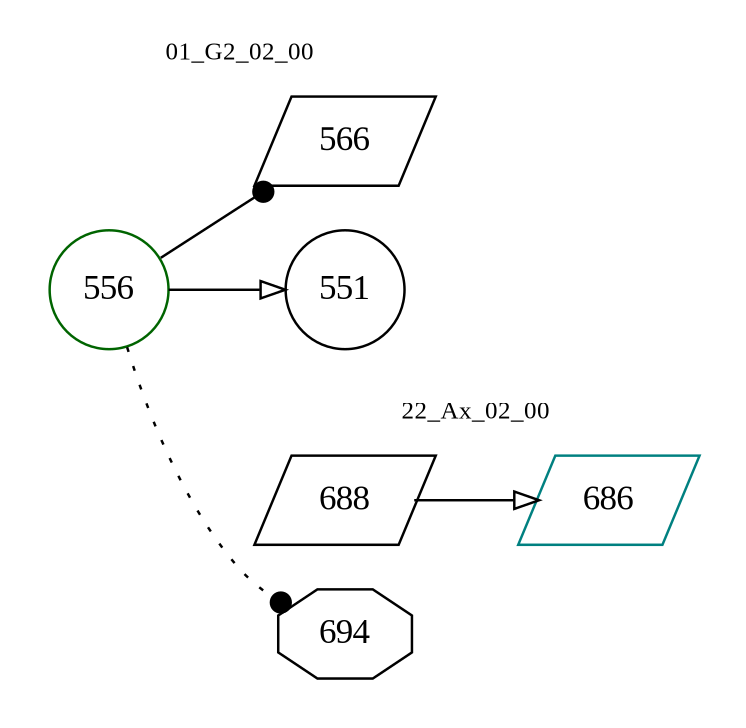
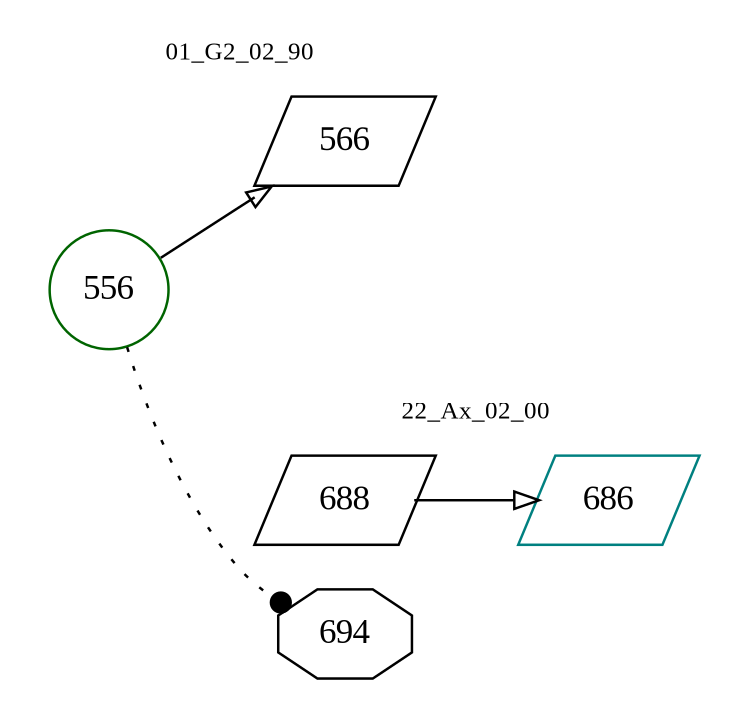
(241, 53) -> (241, 53)
(208, 228) -> (208, 228)
(345, 290) -> none
